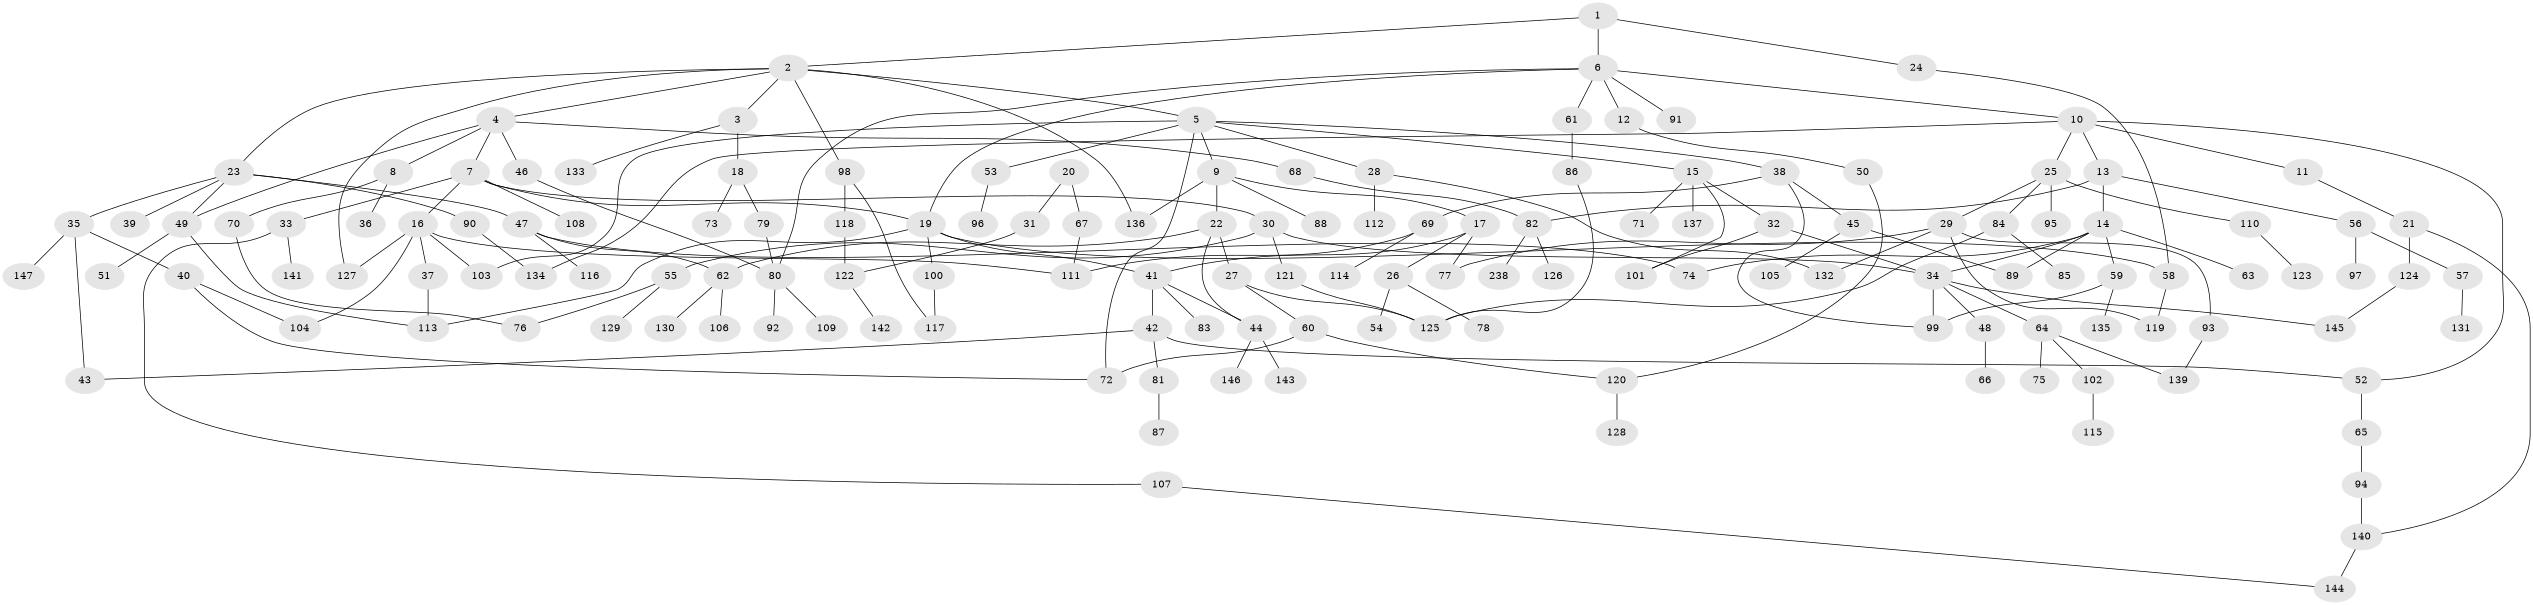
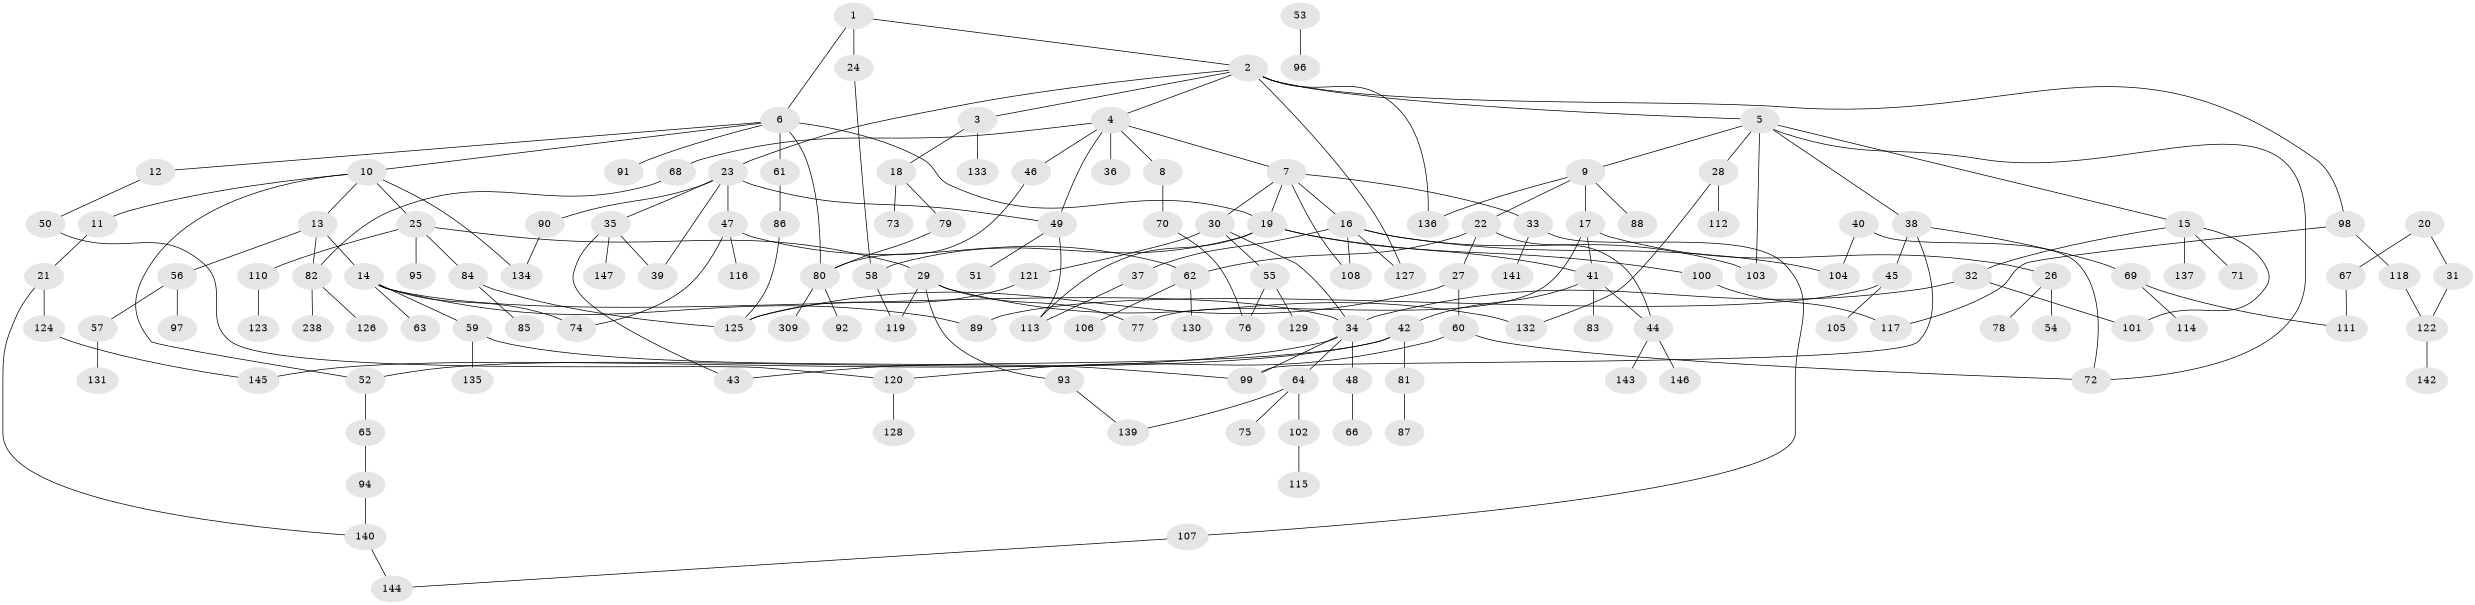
(1090, 147) -> none
(377, 204) -> (1111, 146)
(129, 250) -> (634, 250)
(633, 256) -> (1349, 250)
(827, 329) -> (789, 329)
